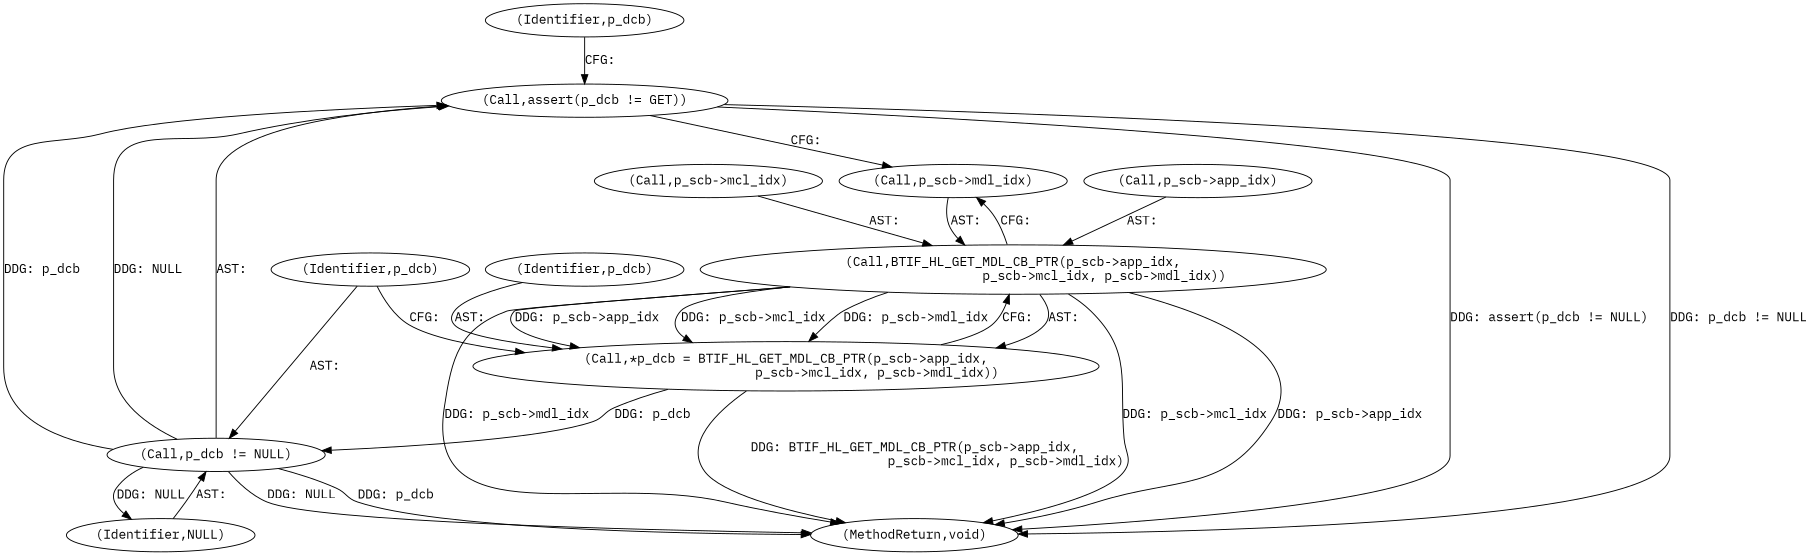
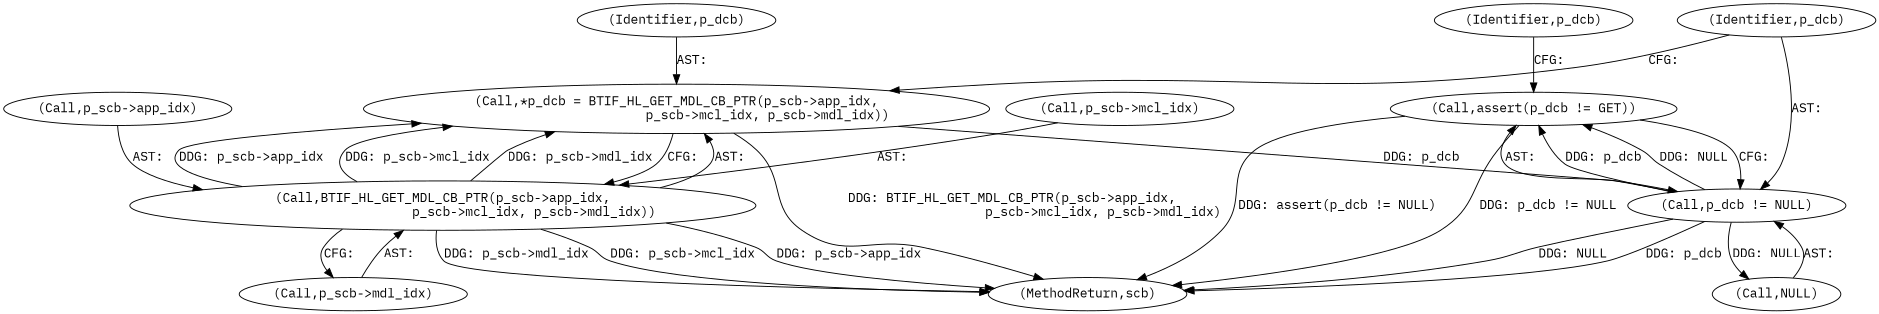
(766, 140) -> (1703, 134)
(161, 535) -> (1777, 294)
(914, 535) -> (1088, 294)
